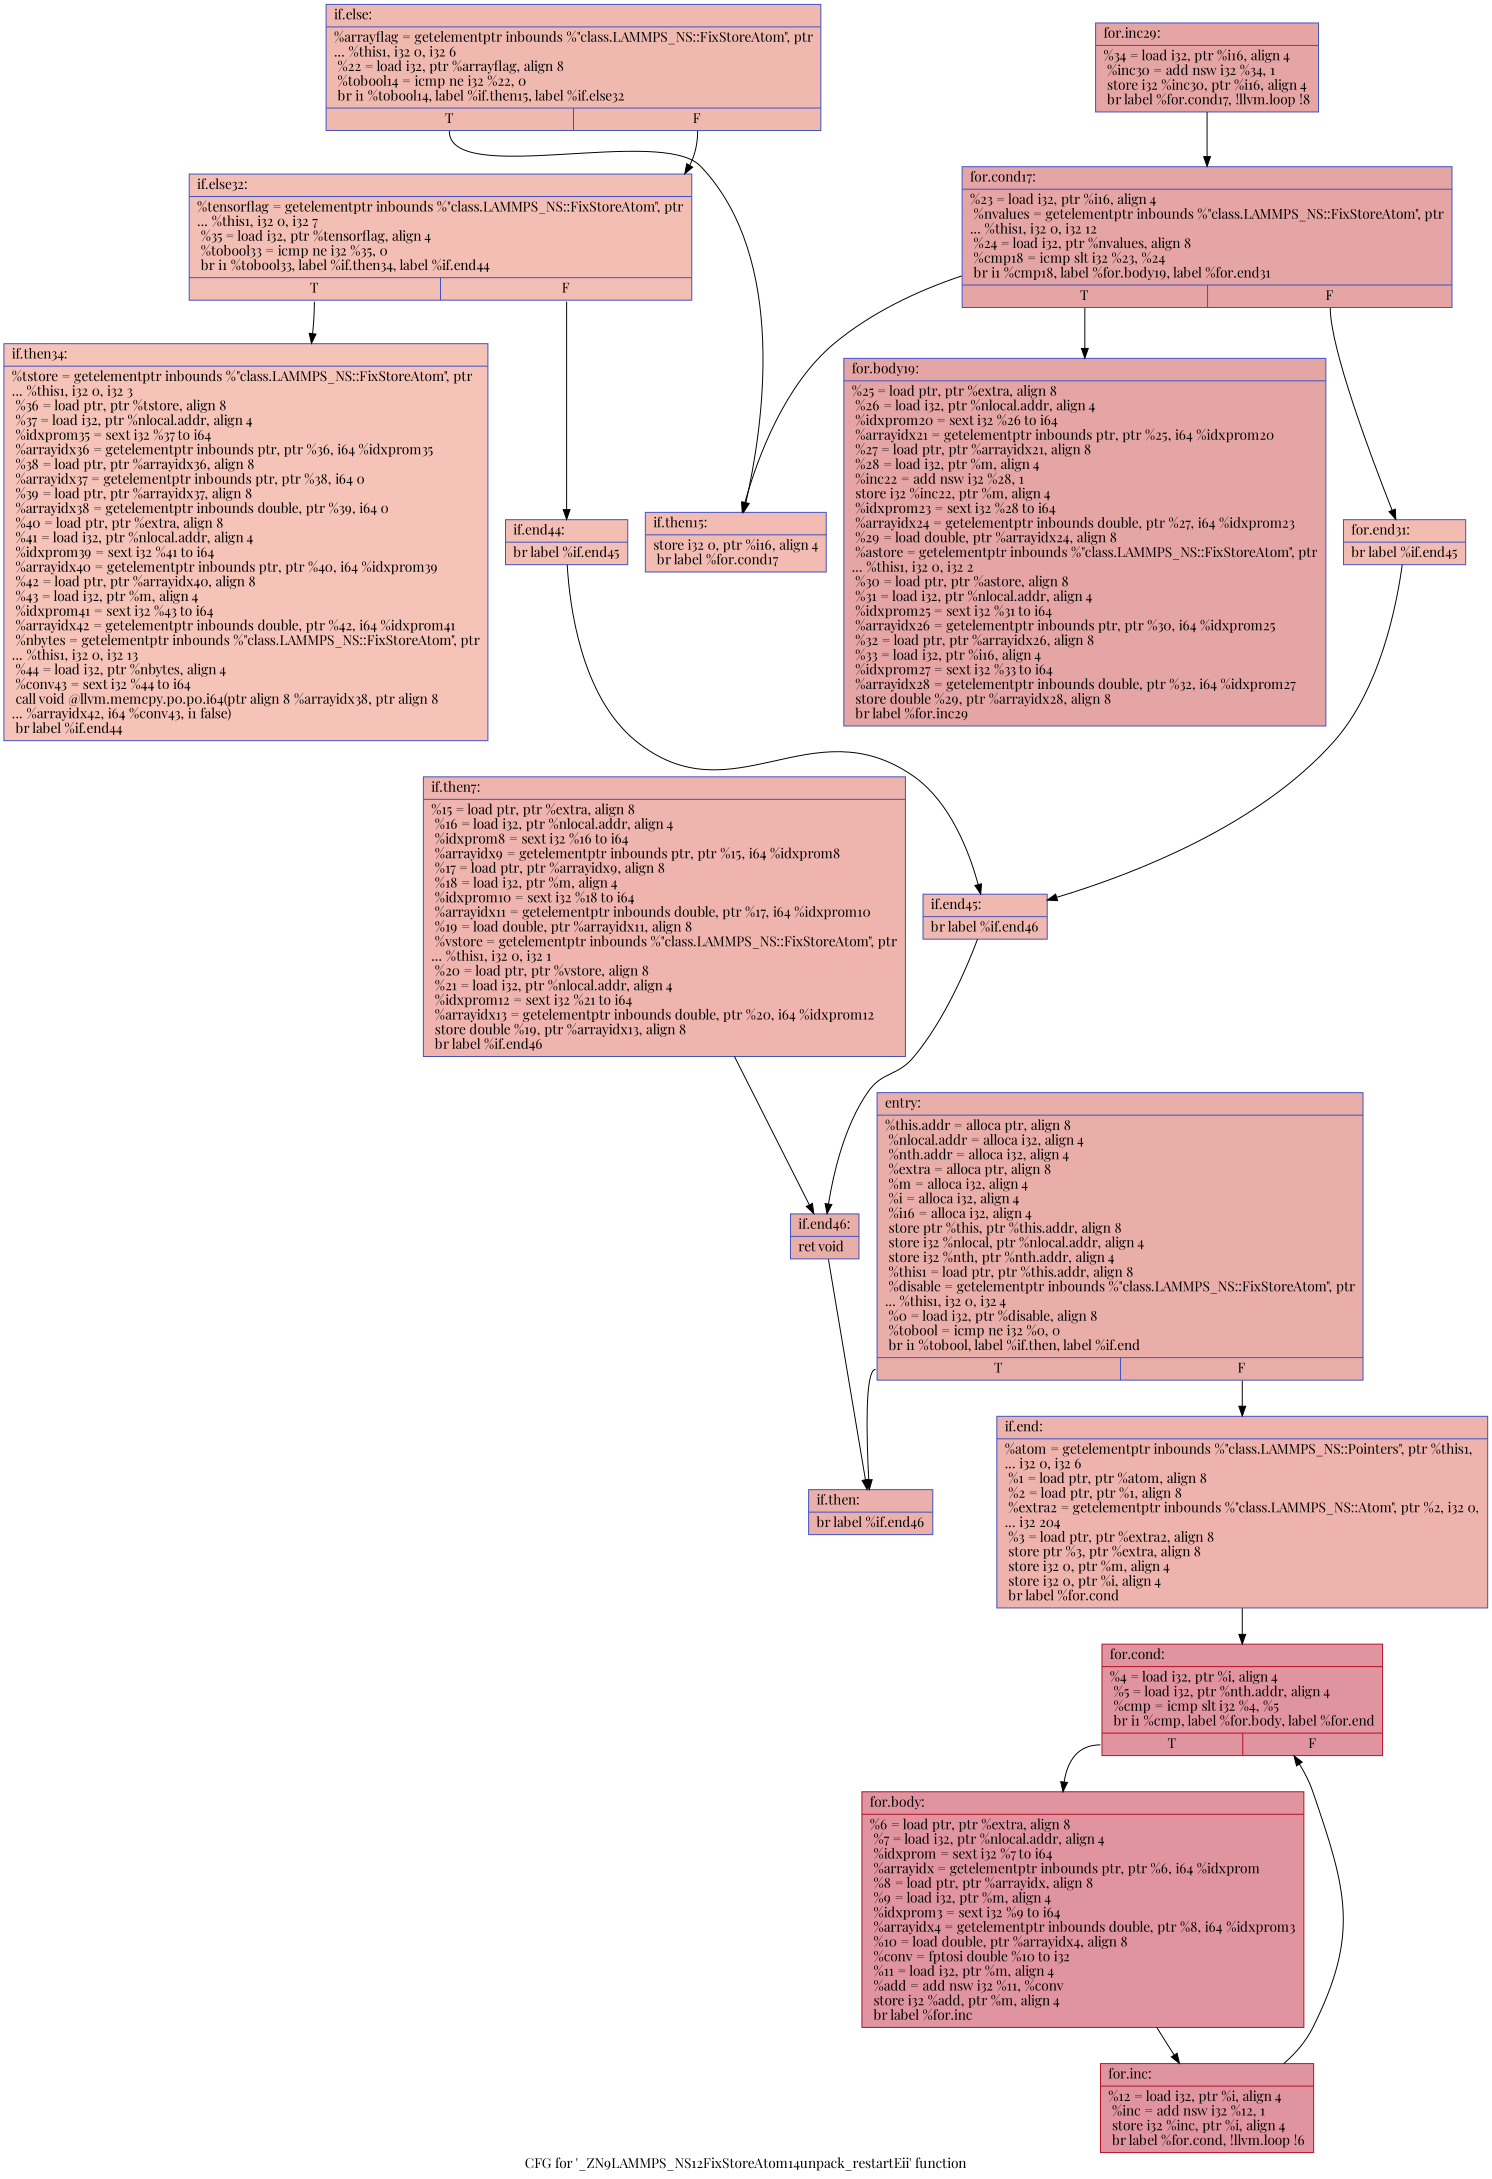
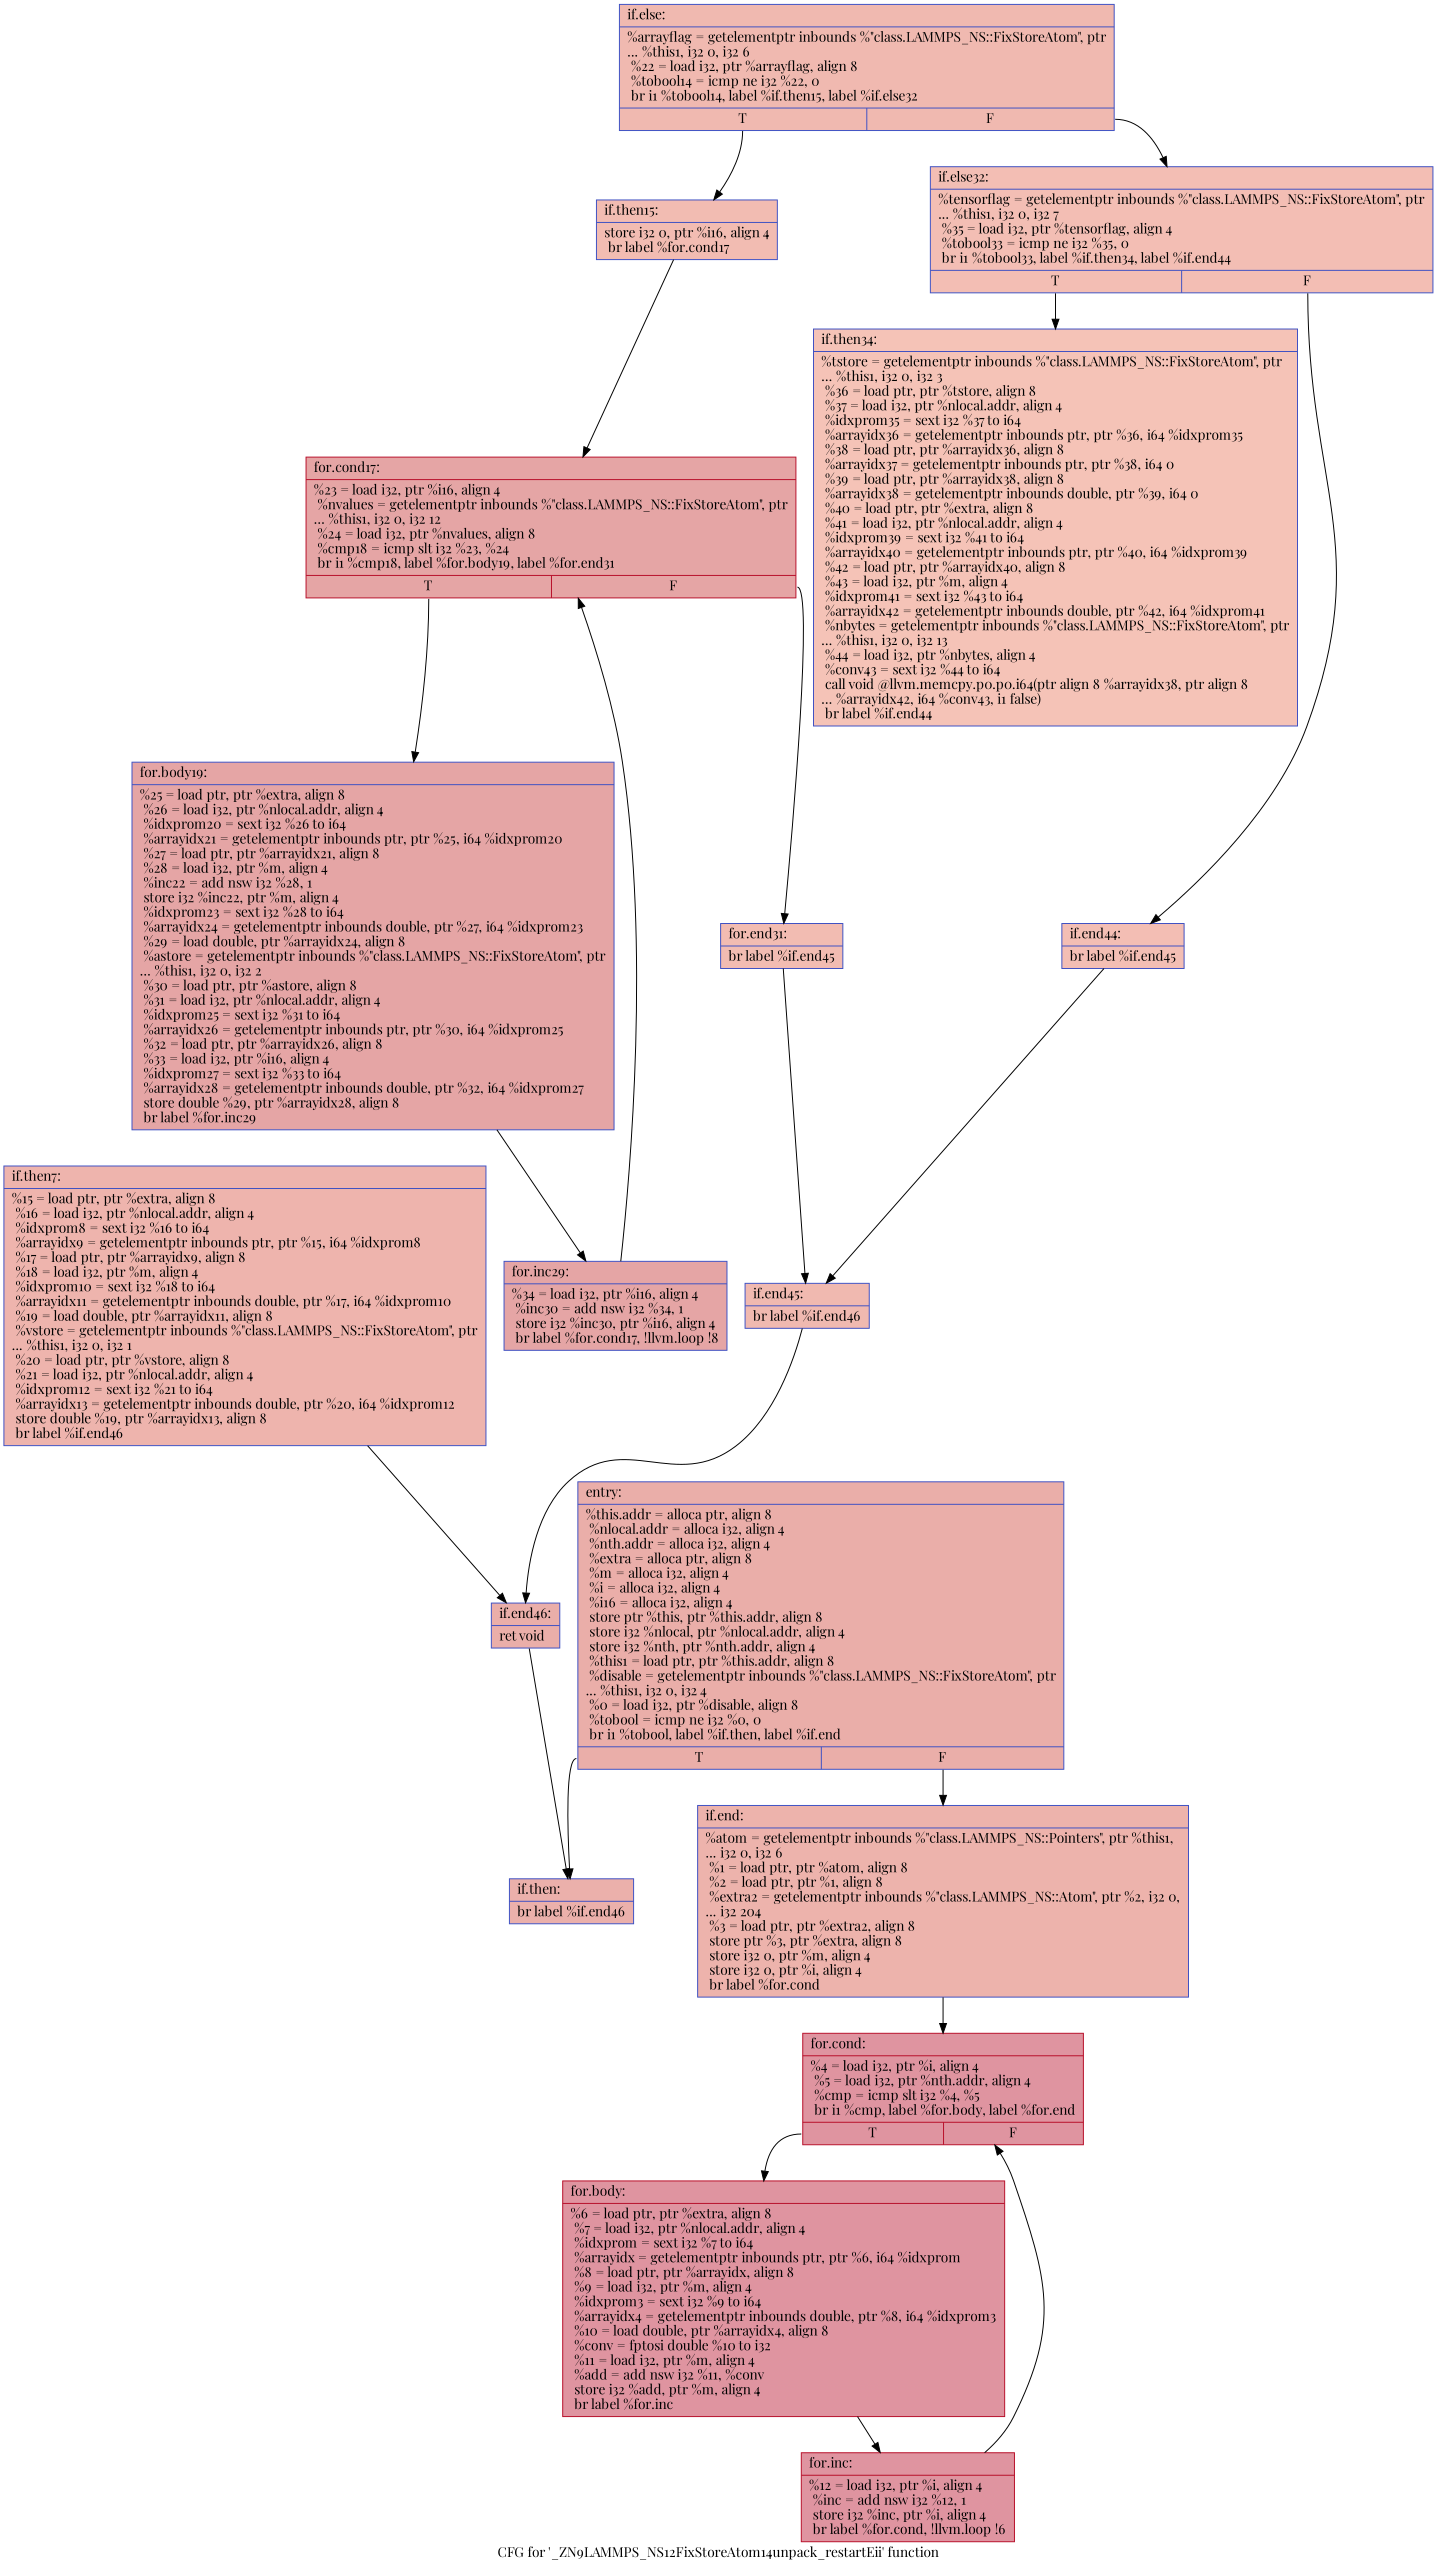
(1207, 237) -> (551, 528)
(820, 357) -> (630, 354)
(132, 494) -> (943, 480)
none -> (539, 1191)
